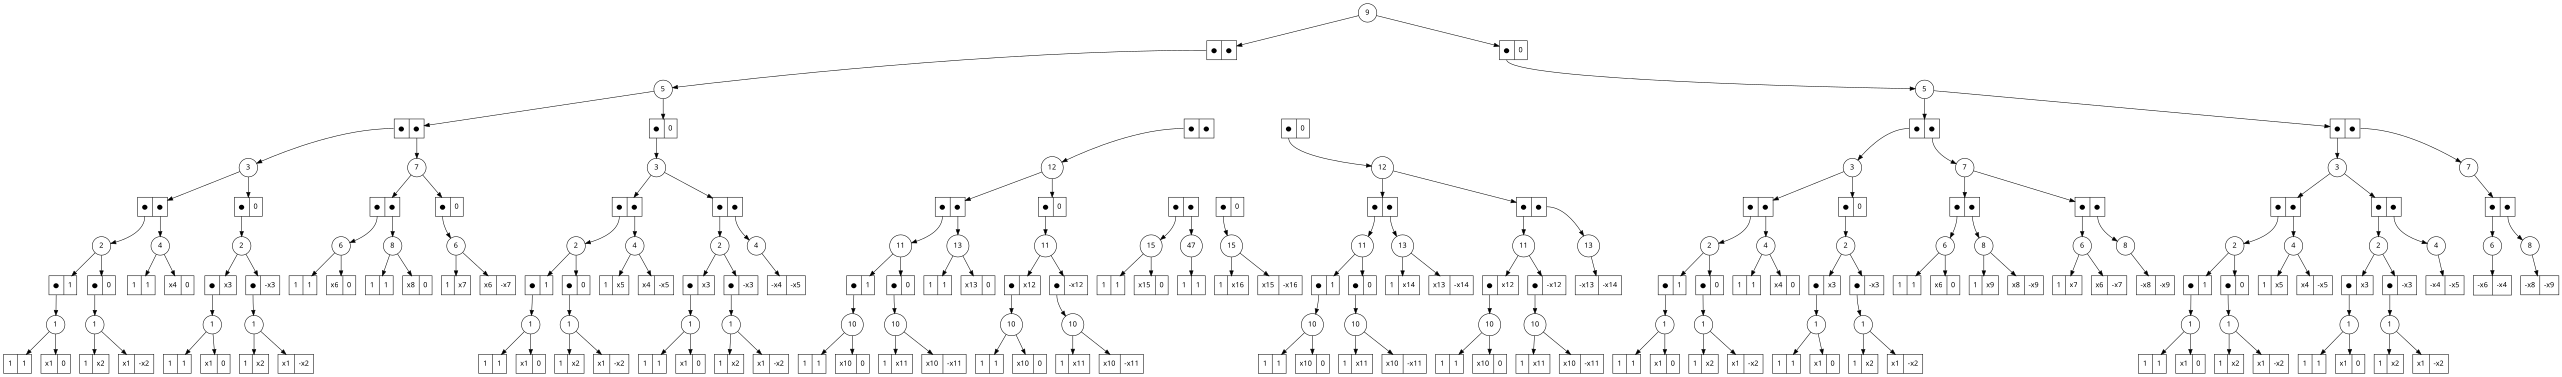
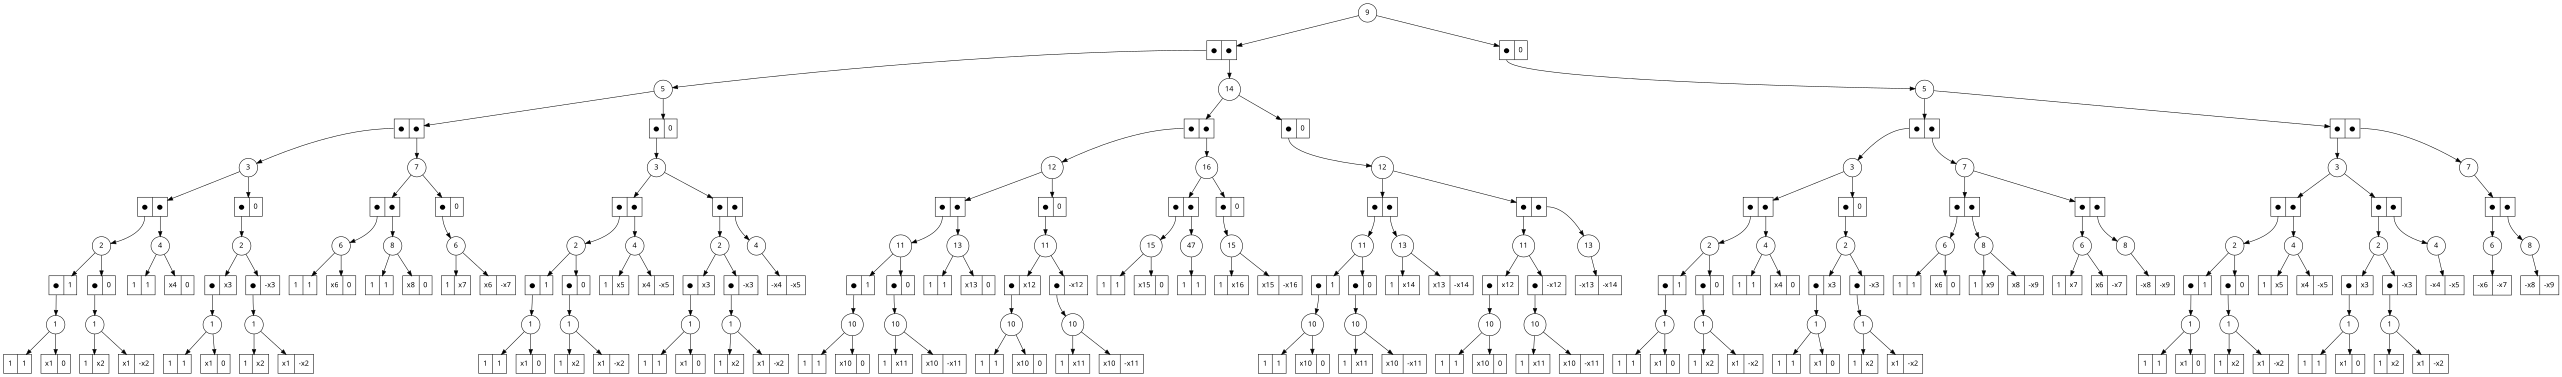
none -> (1229, 89)
none -> (1207, 168)
(2502, 285) -> (2502, 285)
